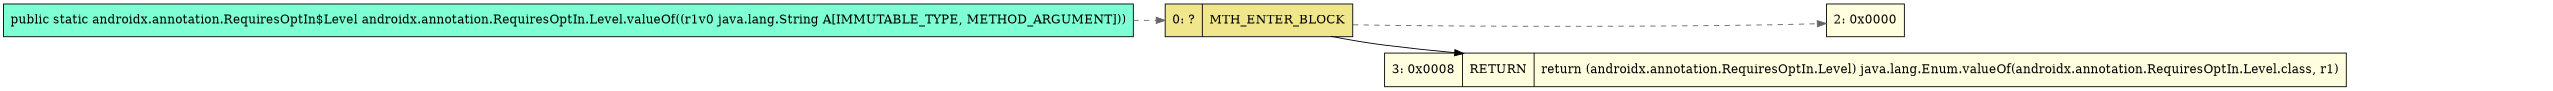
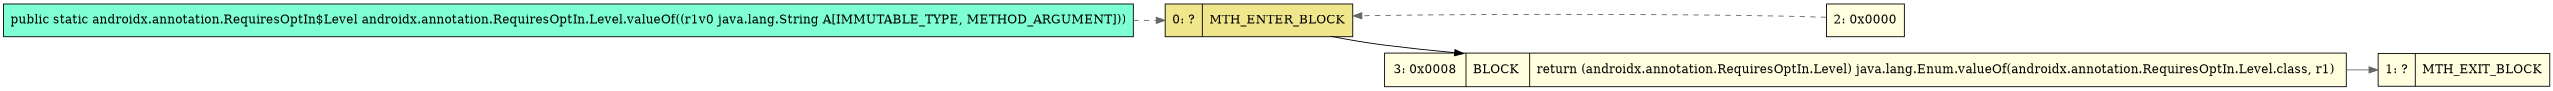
(1585, 26) -> (1594, 14)
(1498, 69) -> (1496, 69)
none -> (2464, 70)
